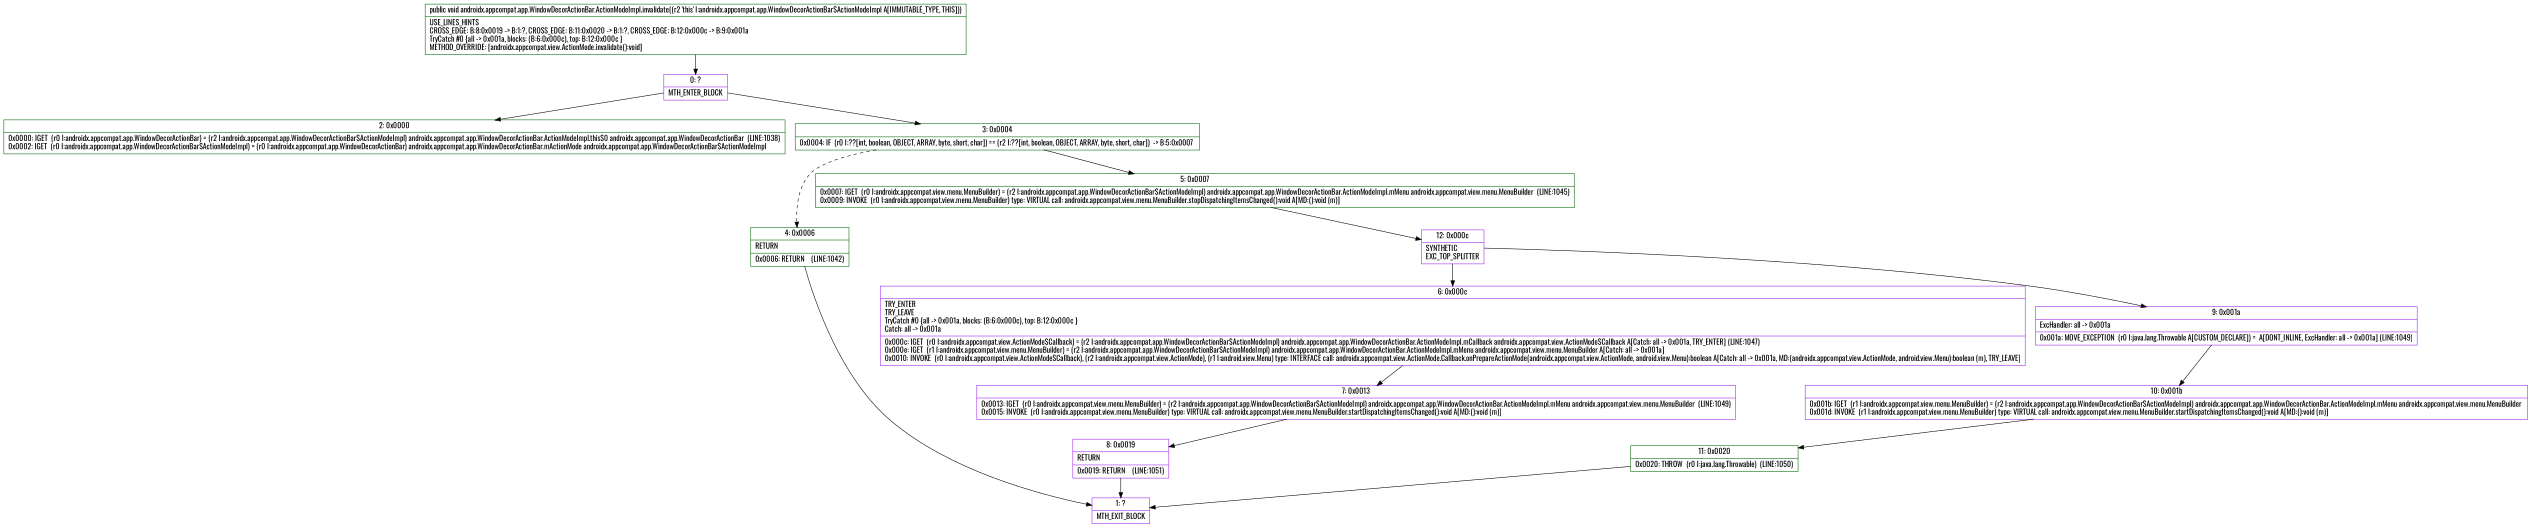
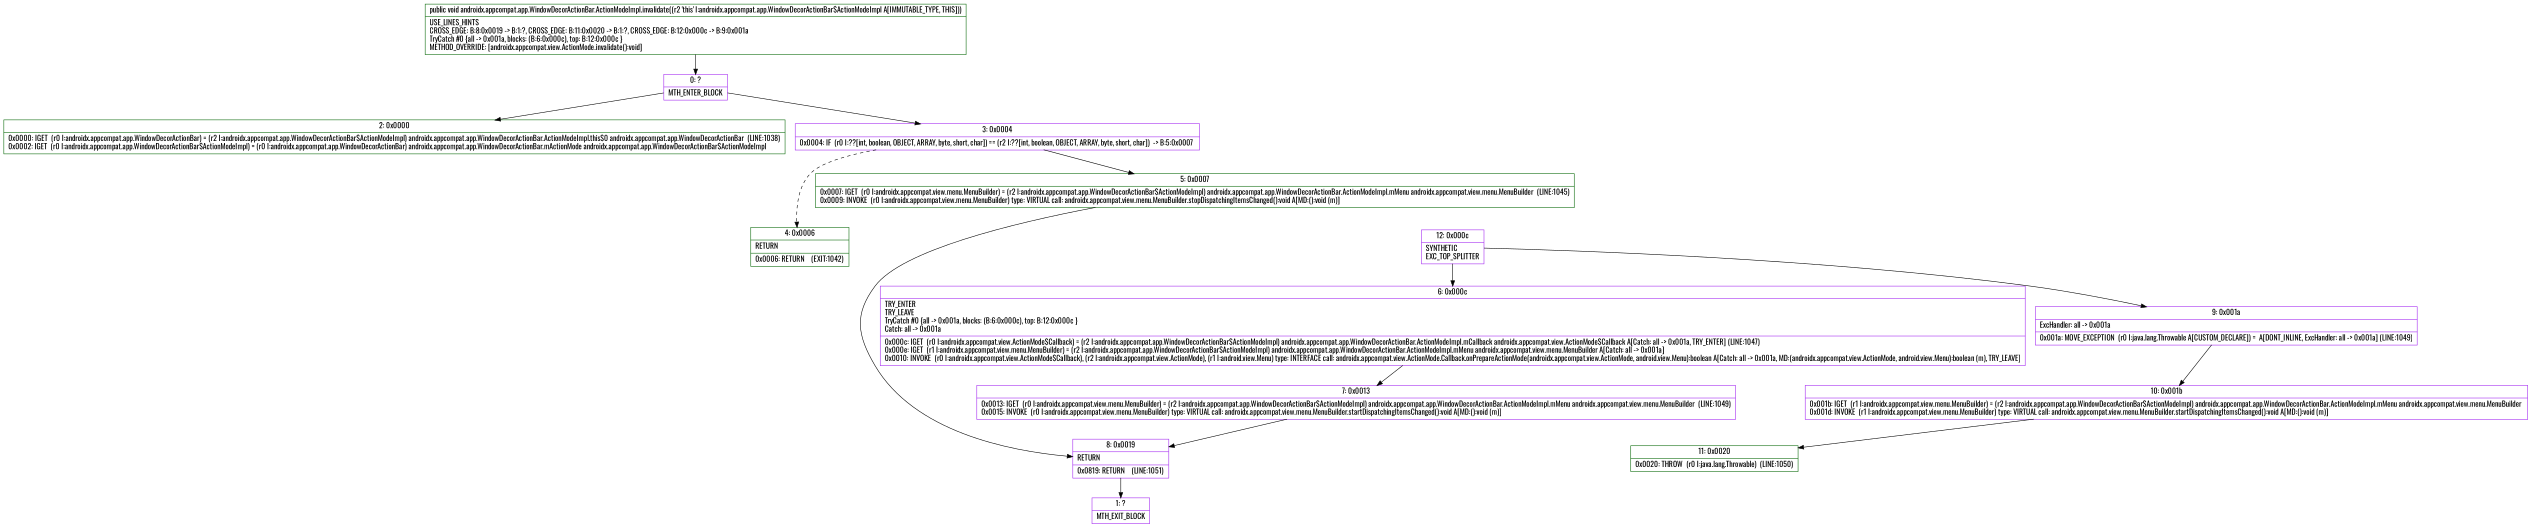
(997, 137) -> (997, 137)
(1343, 223) -> (861, 317)
(800, 259) -> (800, 259)
(905, 431) -> none
(1121, 471) -> (1121, 471)
(1393, 487) -> none
